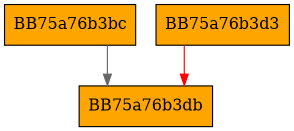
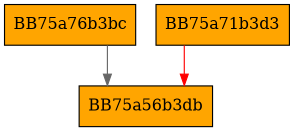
(223, 25) -> (223, 25)
(146, 106) -> (146, 106)
